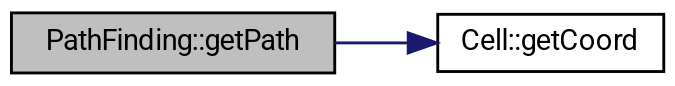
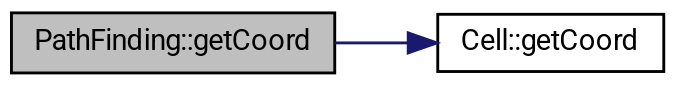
(173, 43) -> (173, 43)
